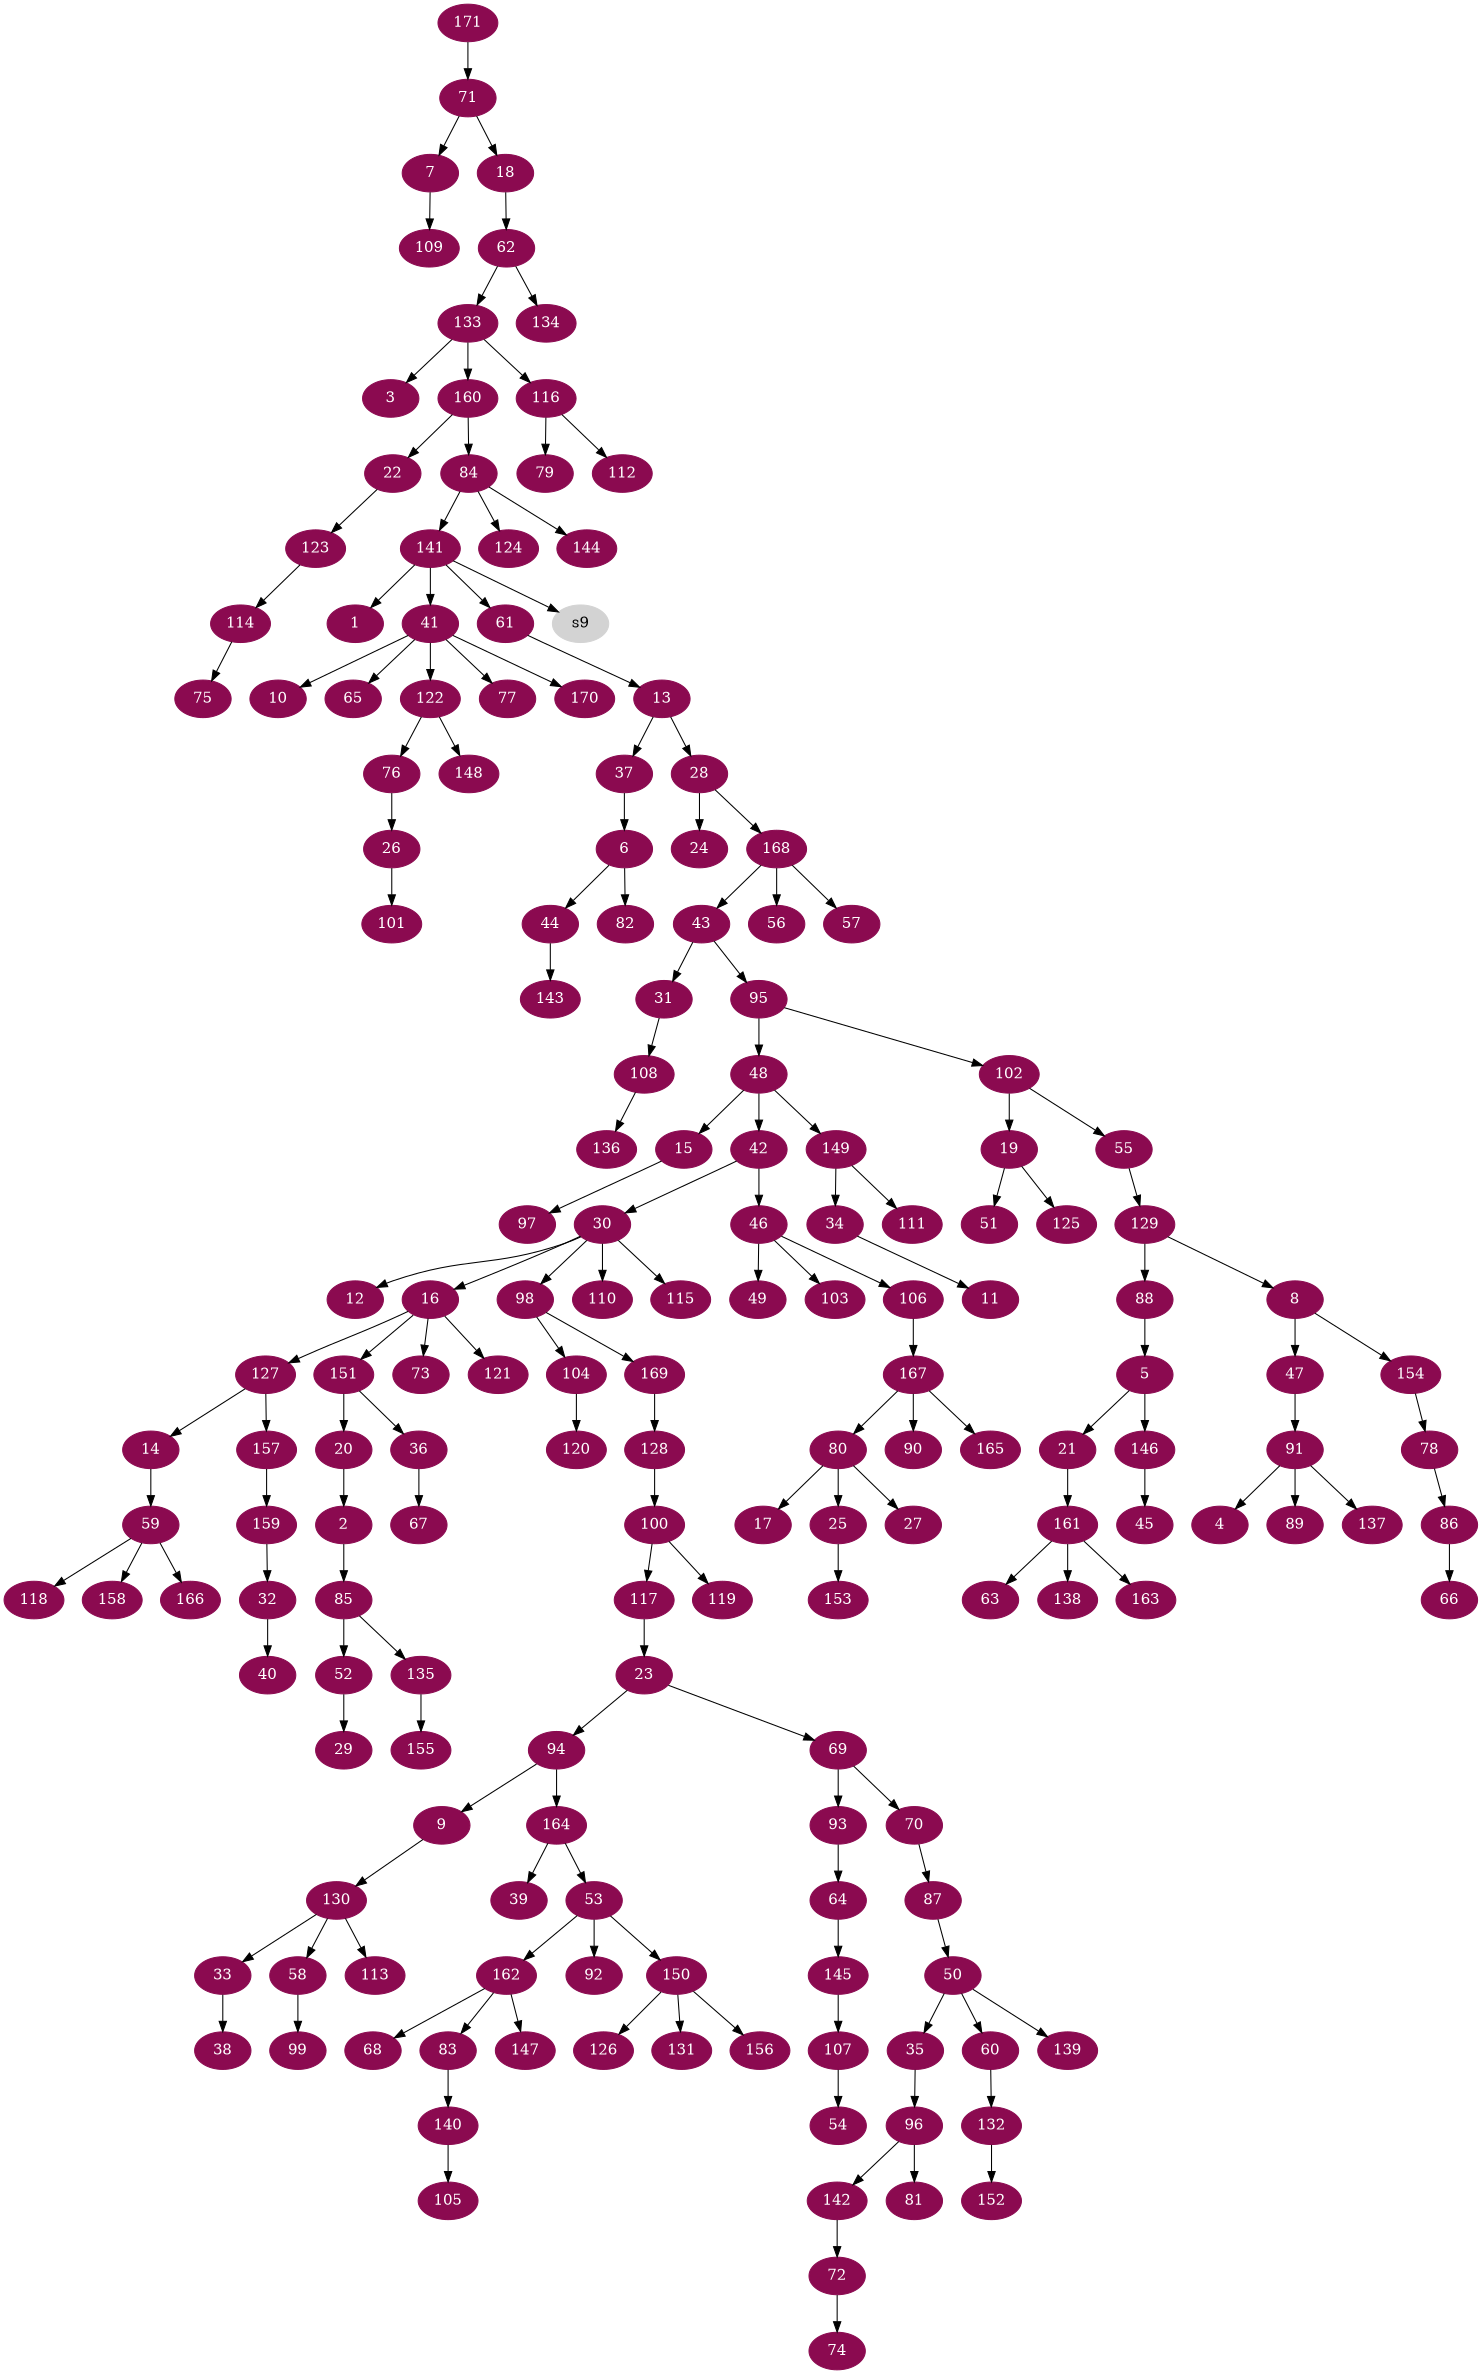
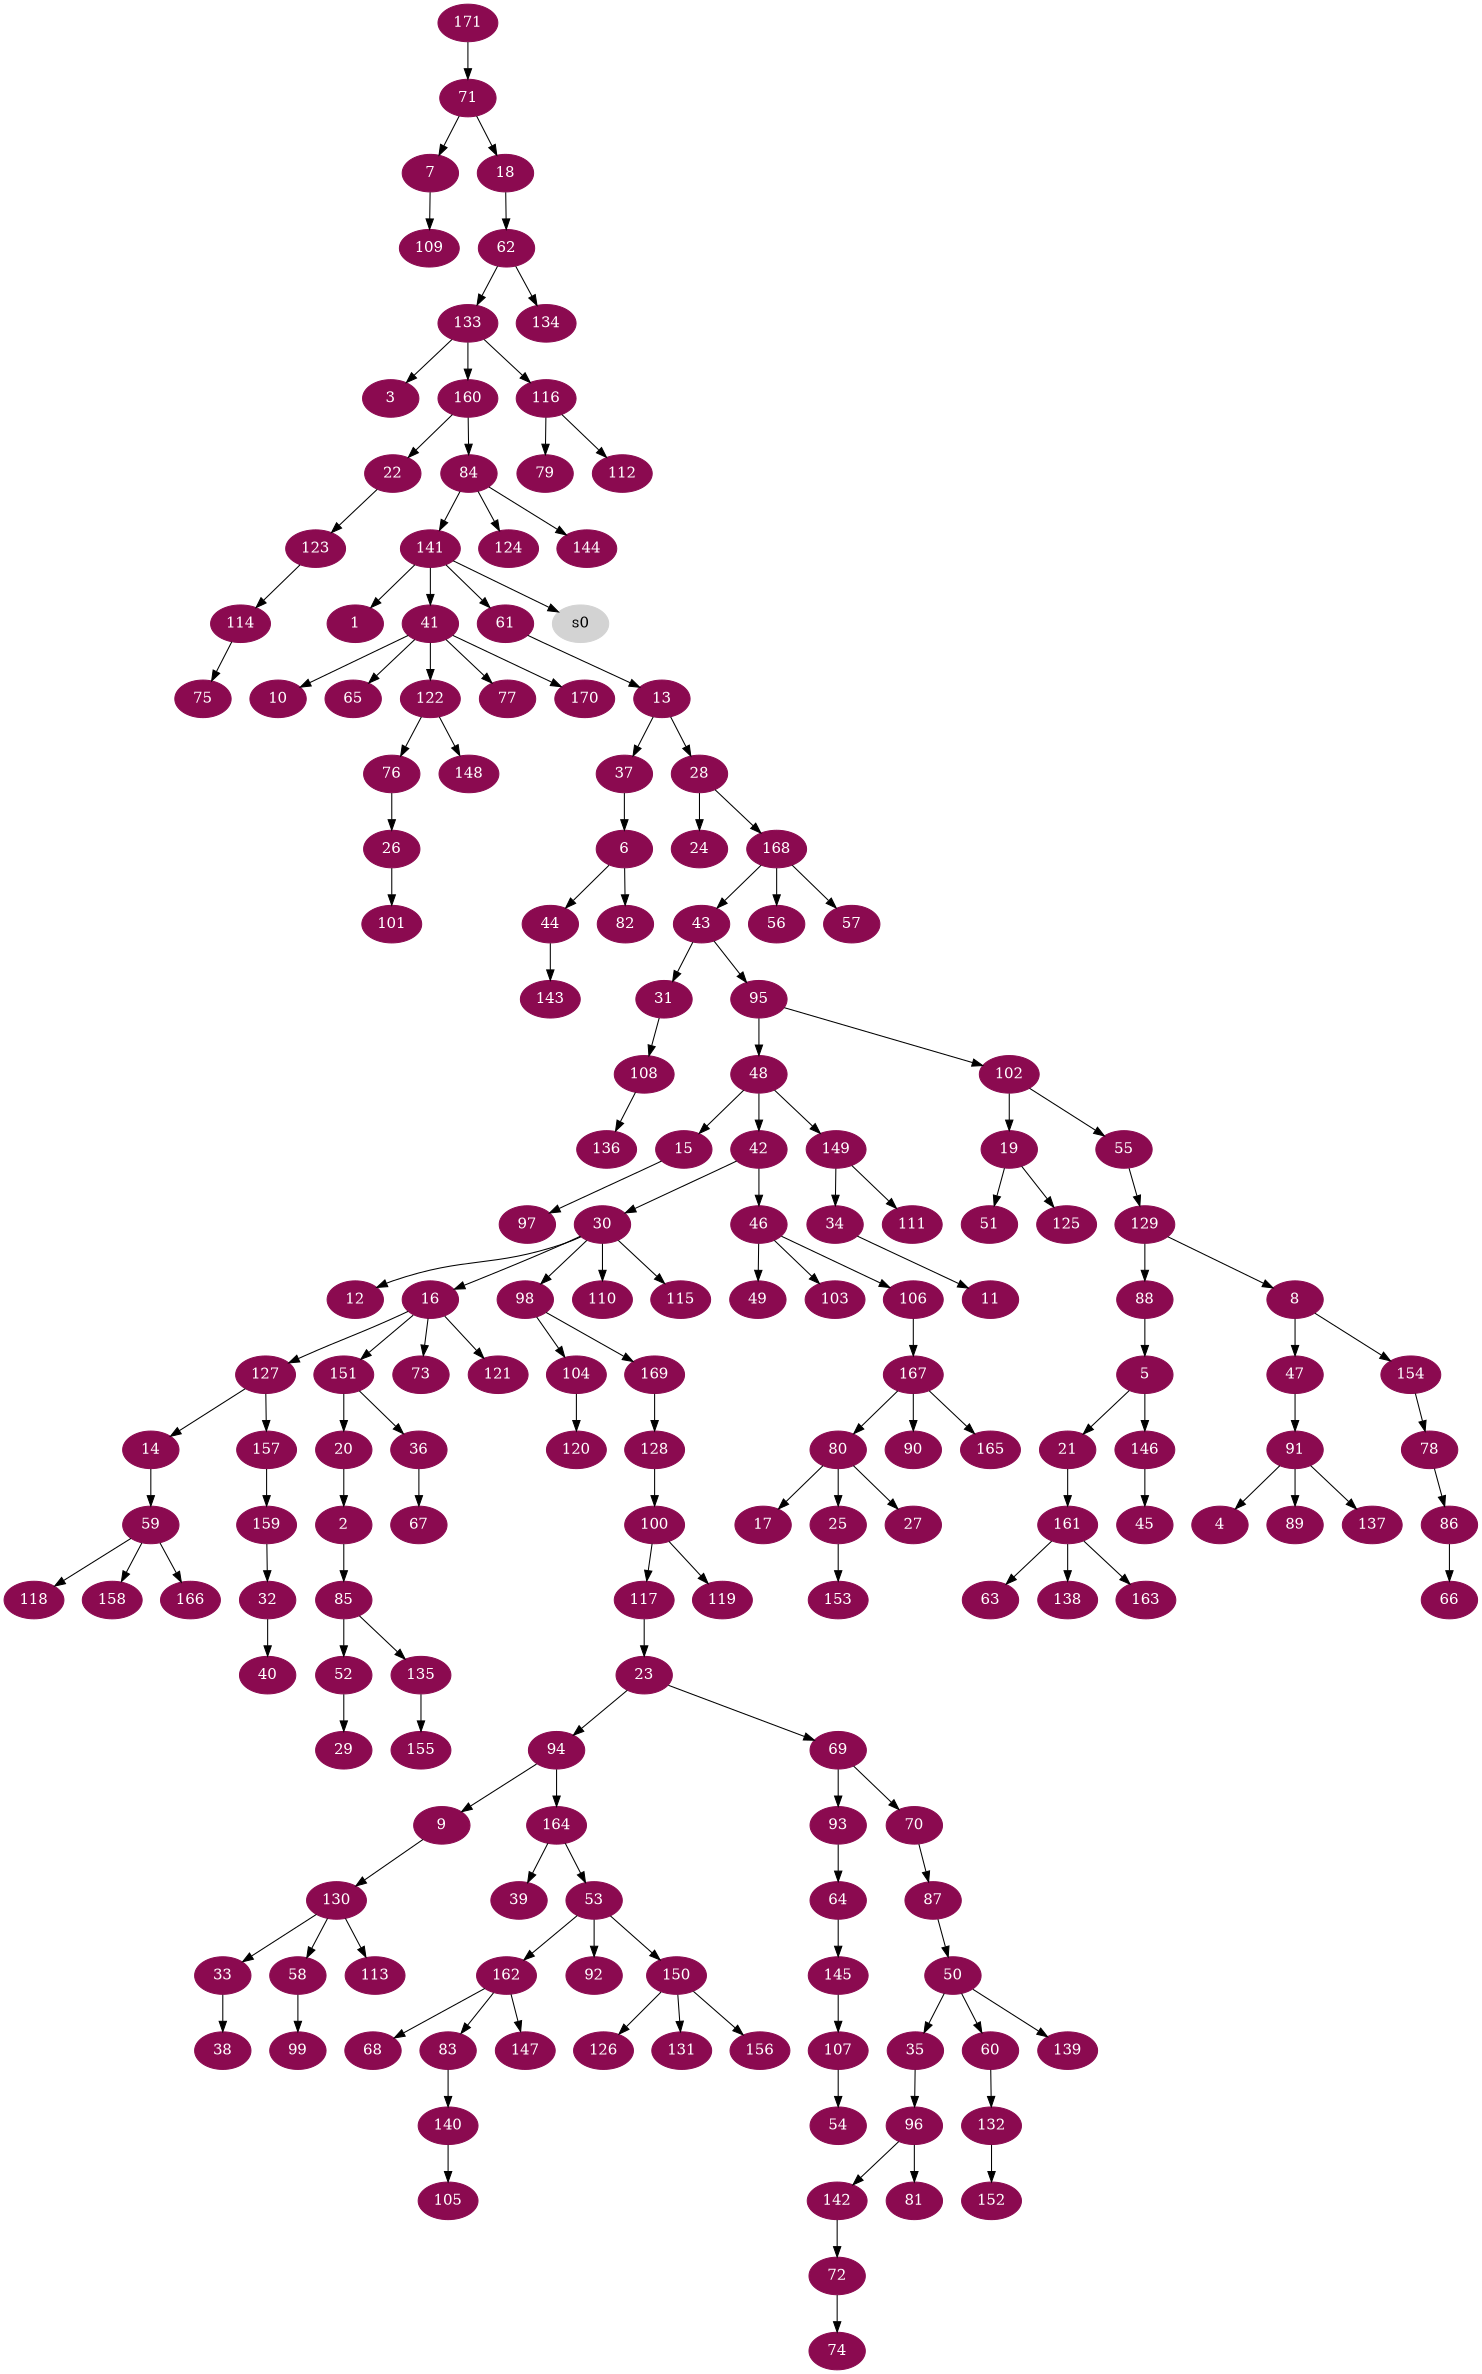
(581, 624) -> (581, 624)
